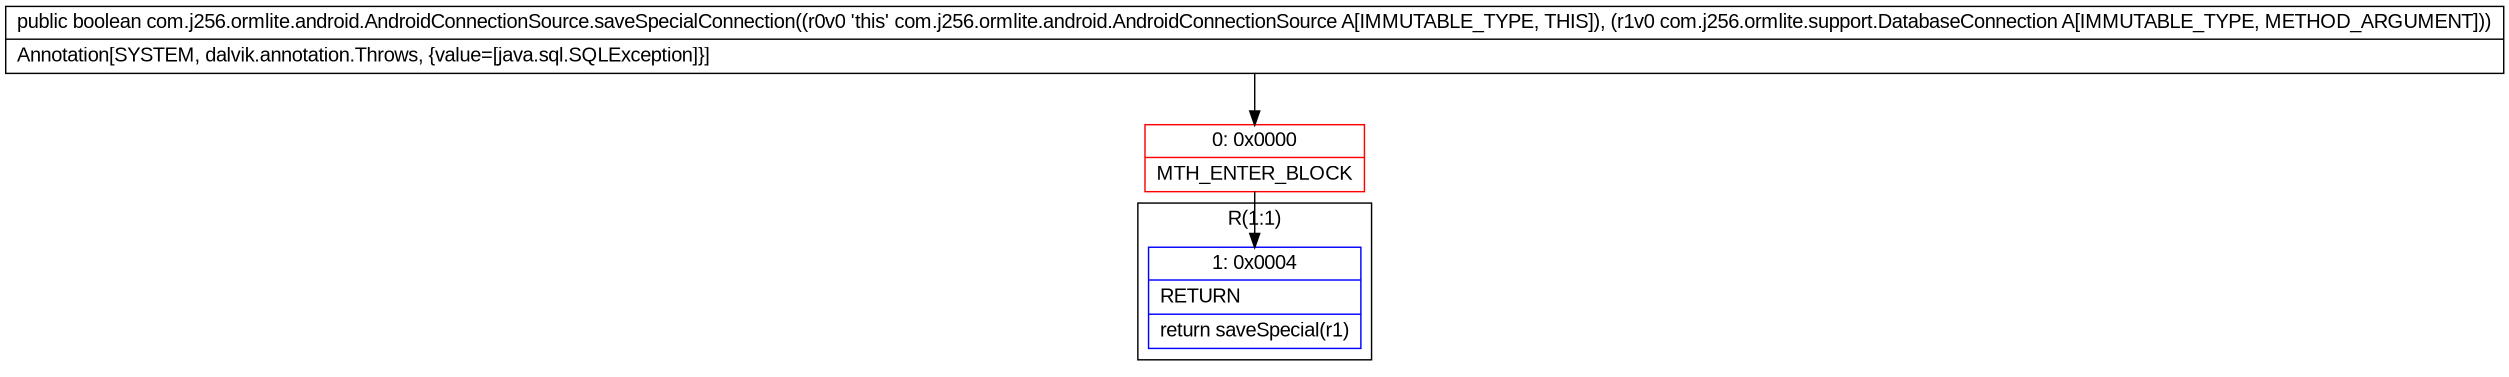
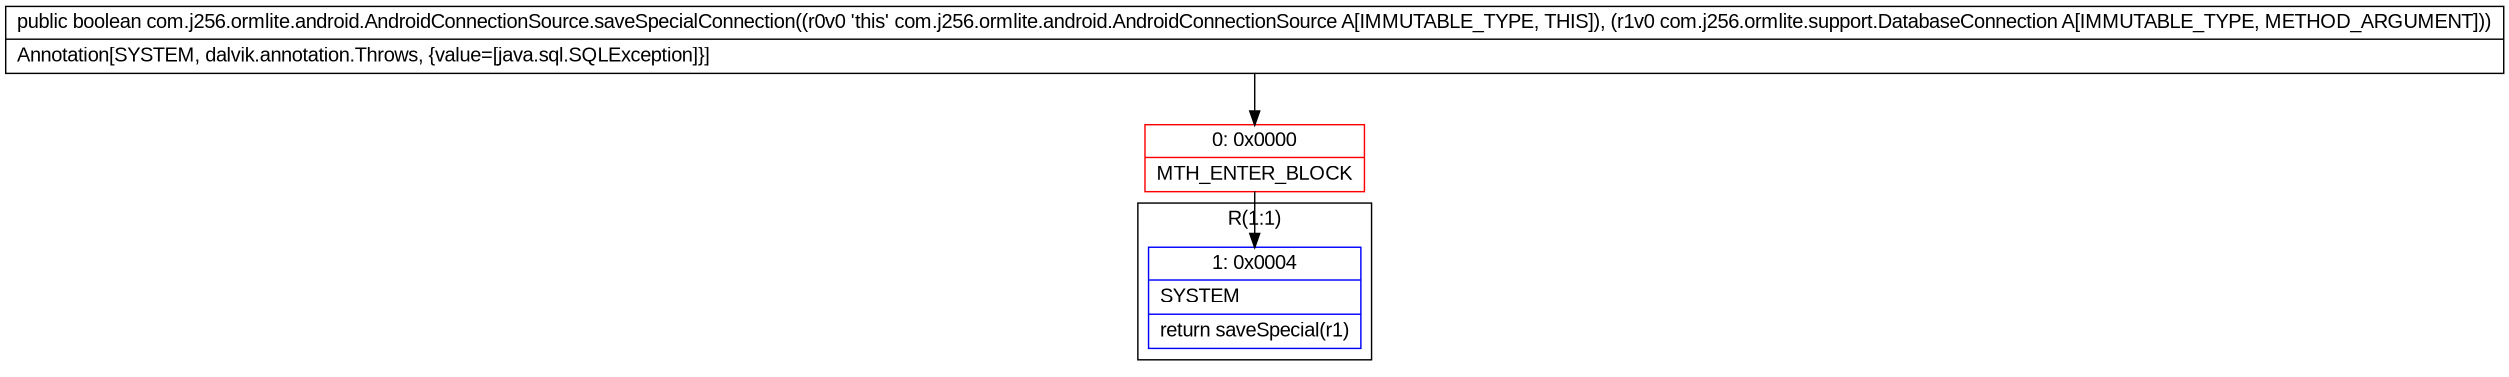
(1201, 296) -> (1201, 296)
